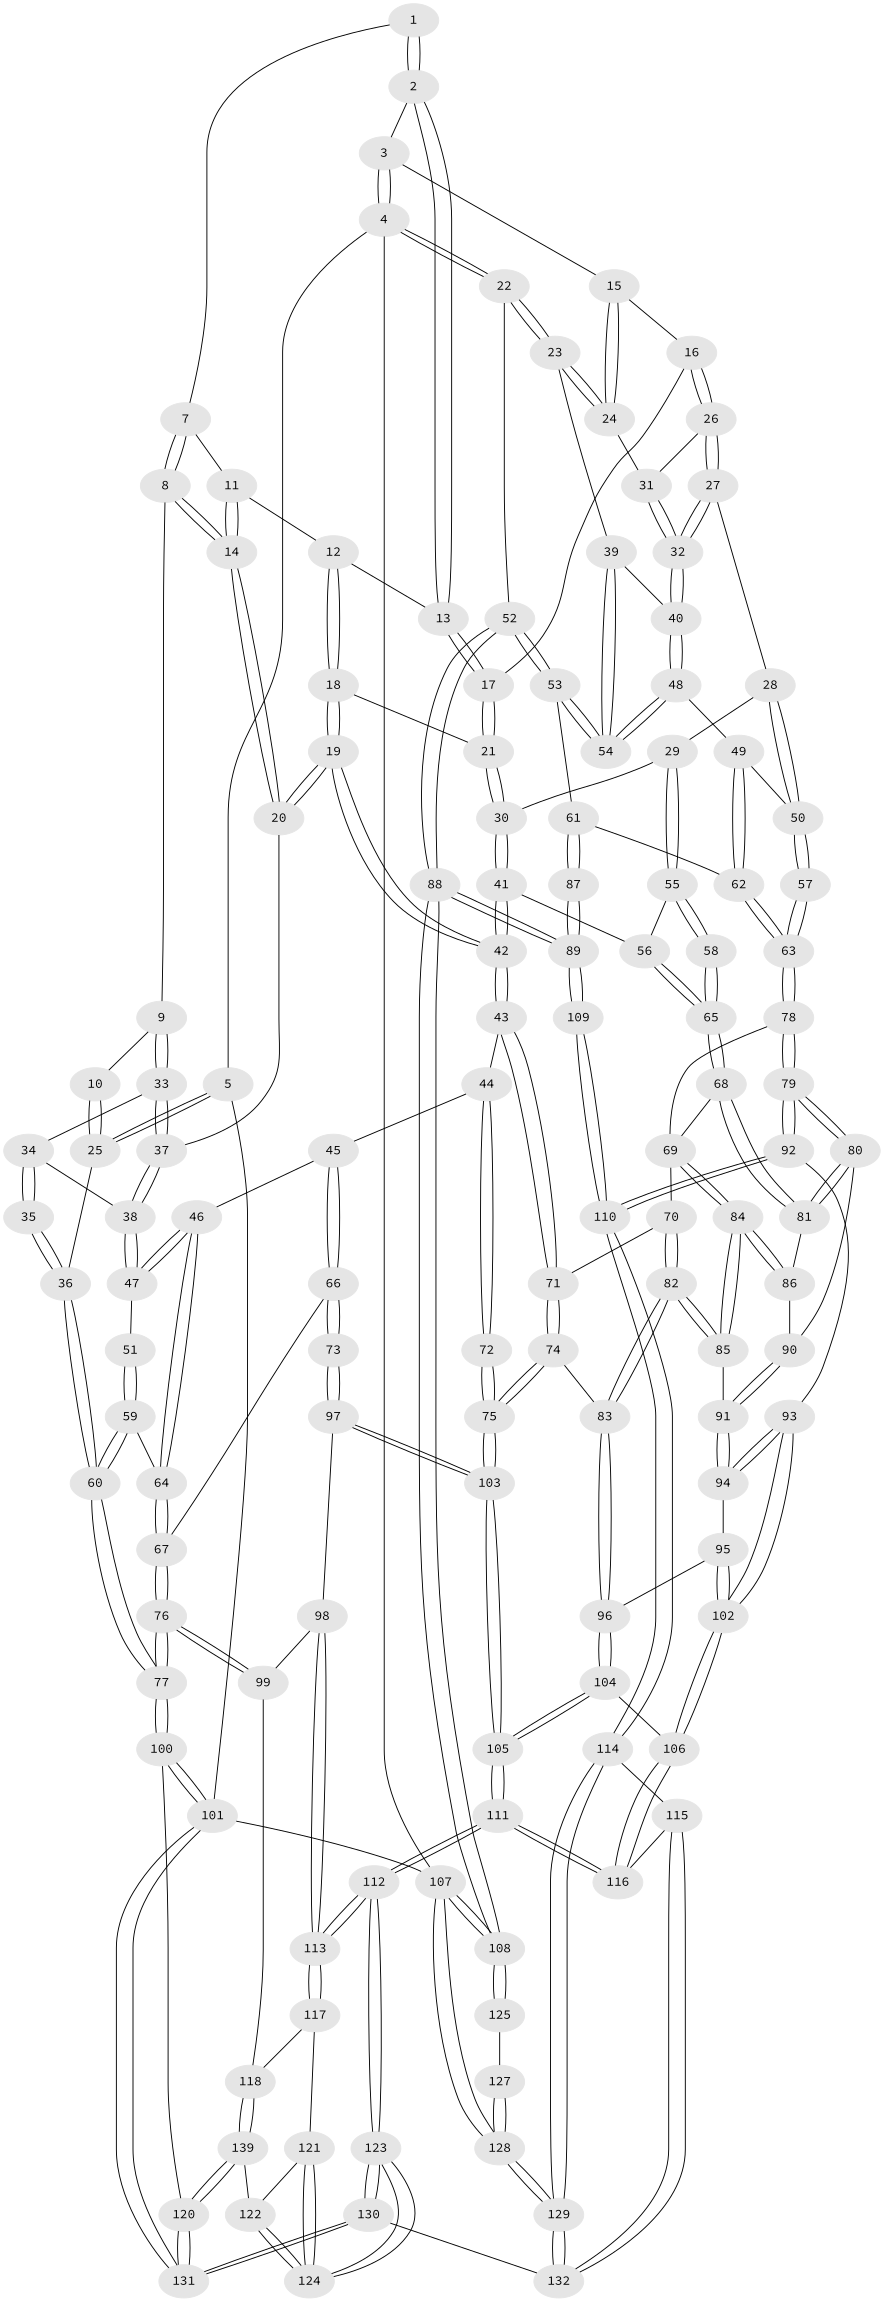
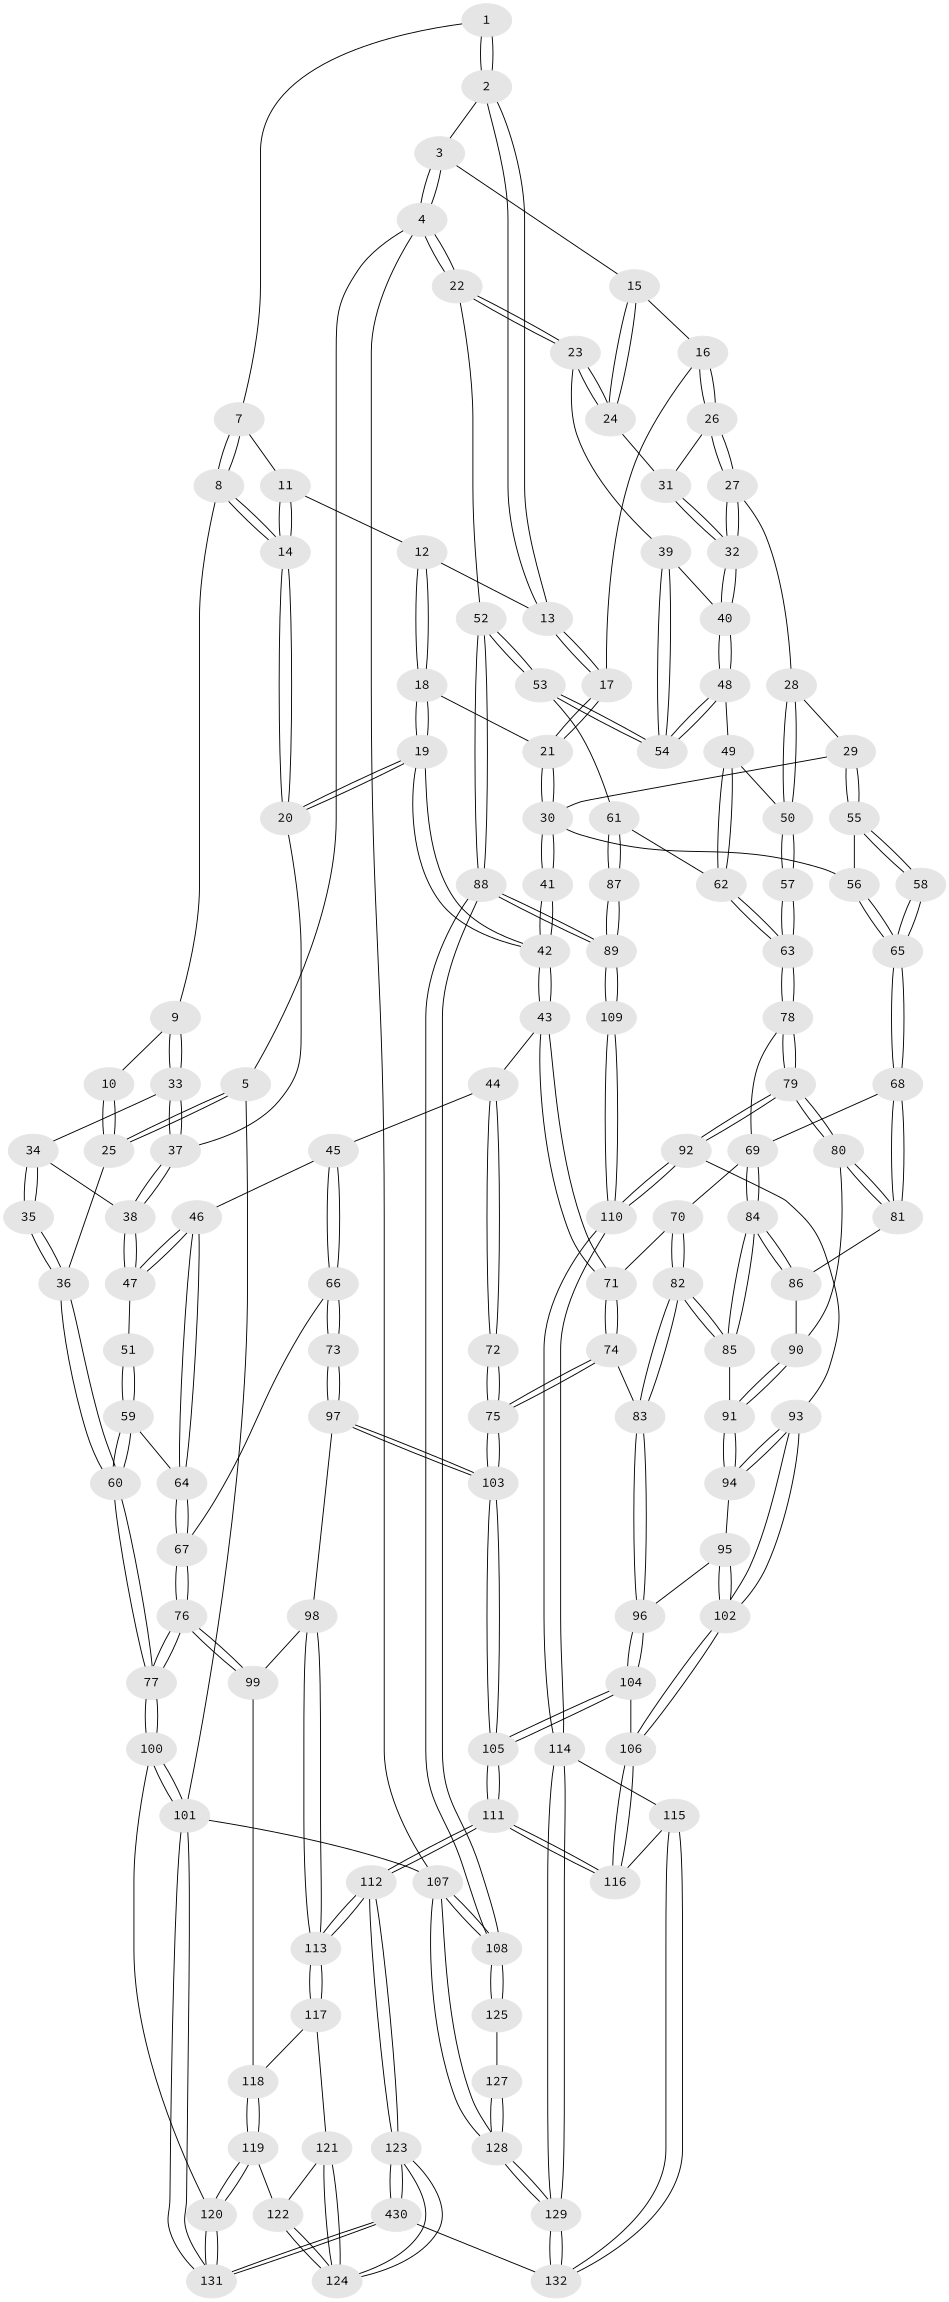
(573, 918) -> (701, 852)
(243, 2148) -> (253, 2148)
(369, 2215) -> (396, 2215)
